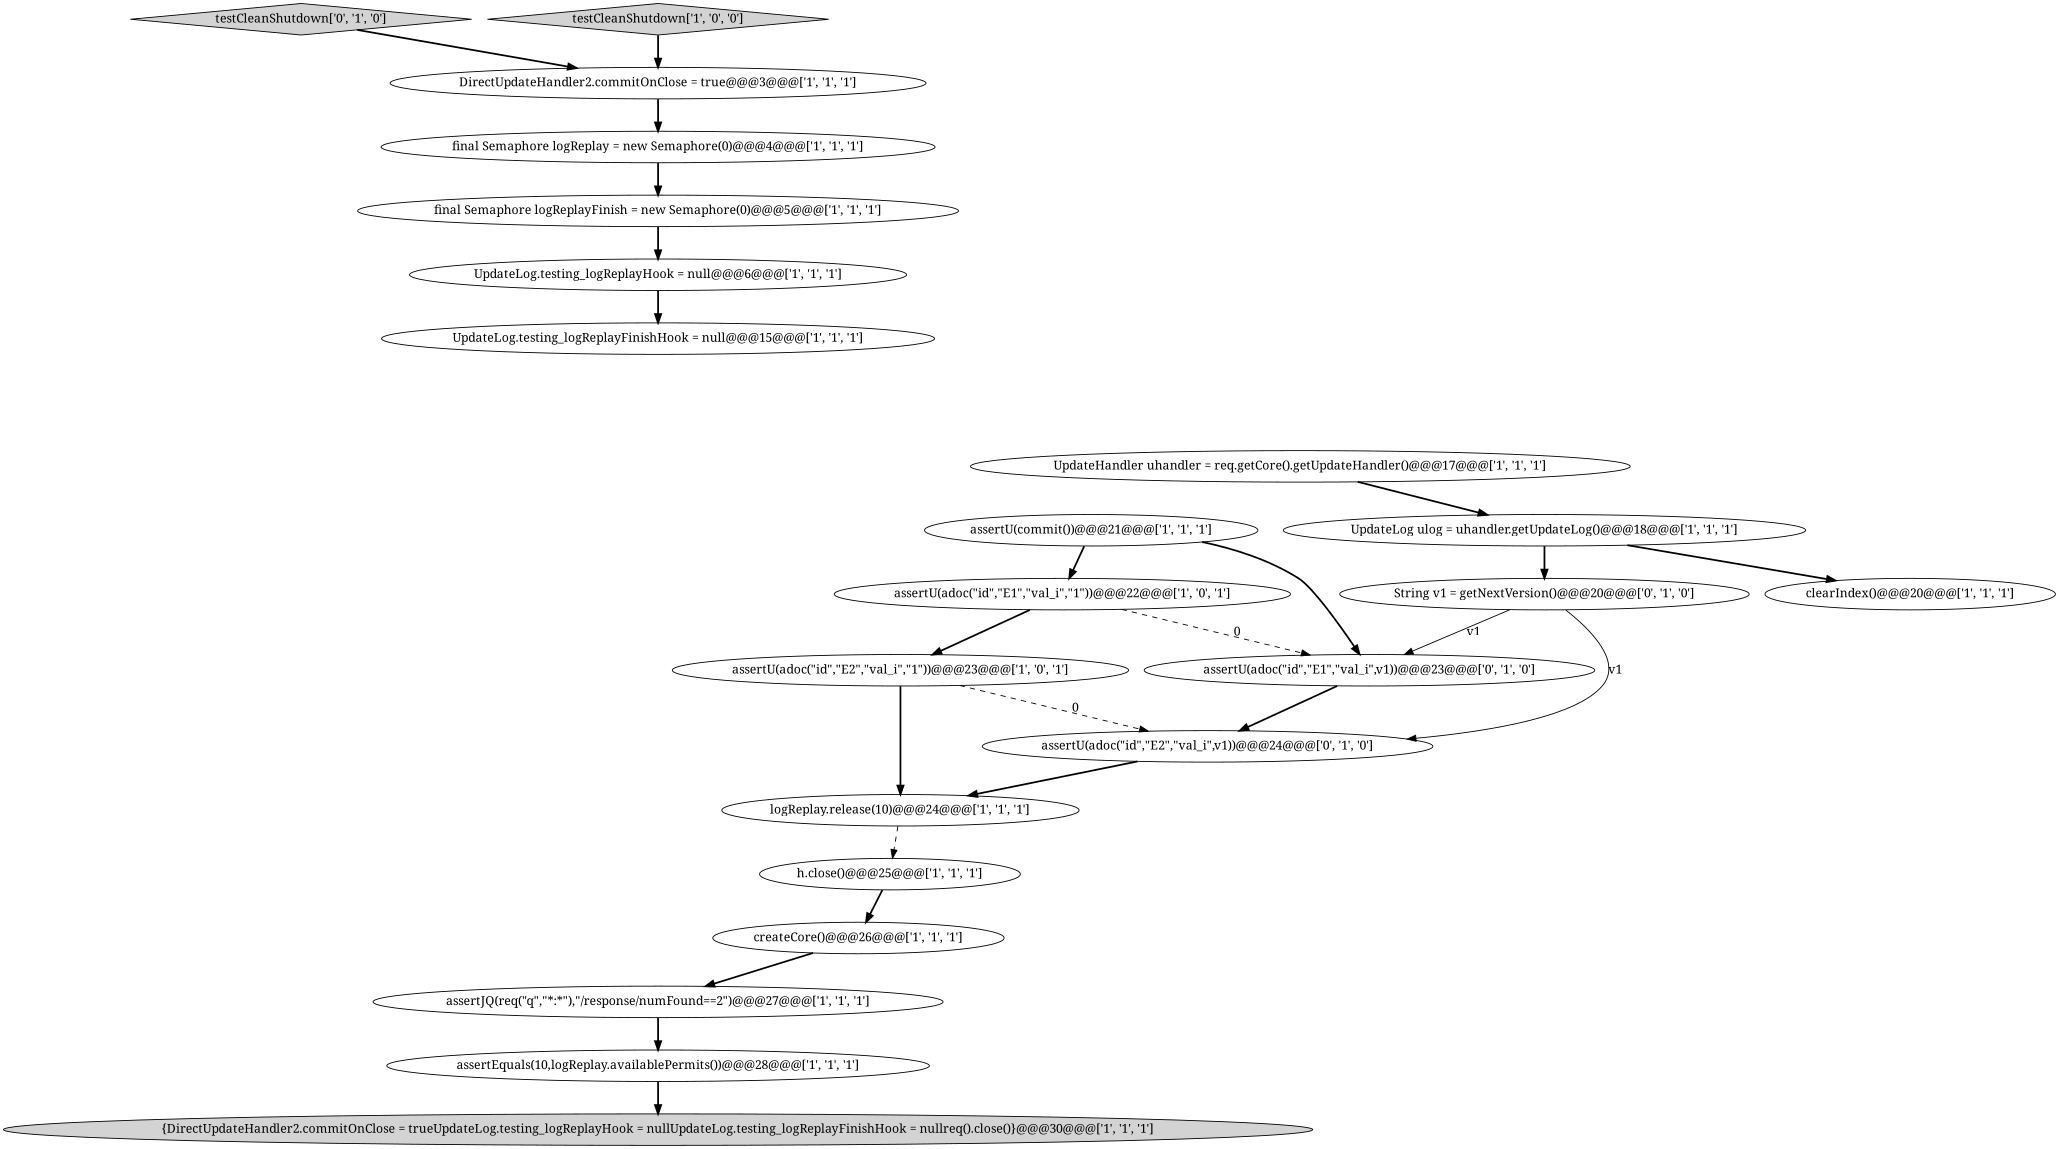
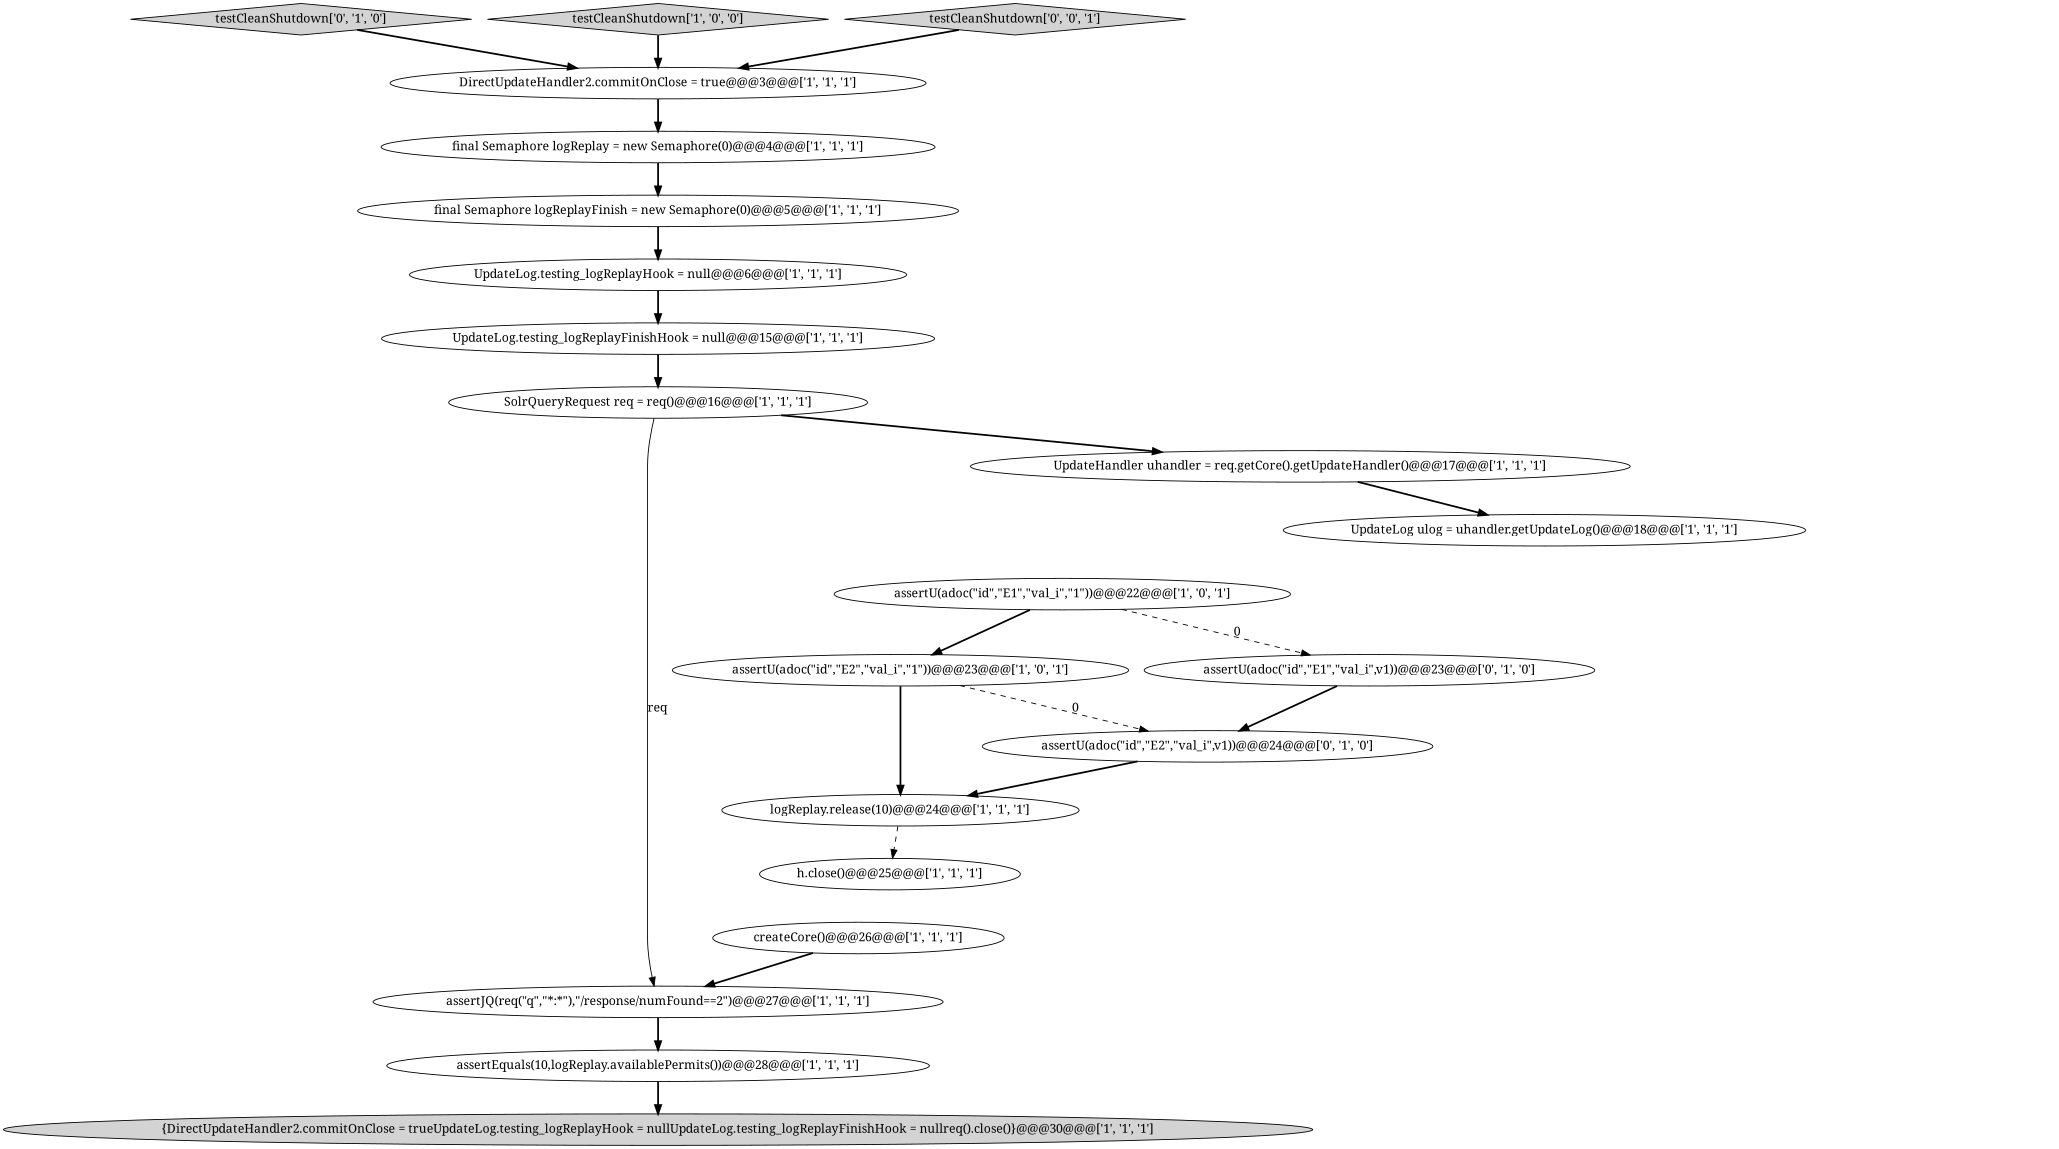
none -> (1015, 19)
none -> (658, 402)
(1091, 530) -> none
(1544, 594) -> none
(1910, 594) -> none
(876, 902) -> none
